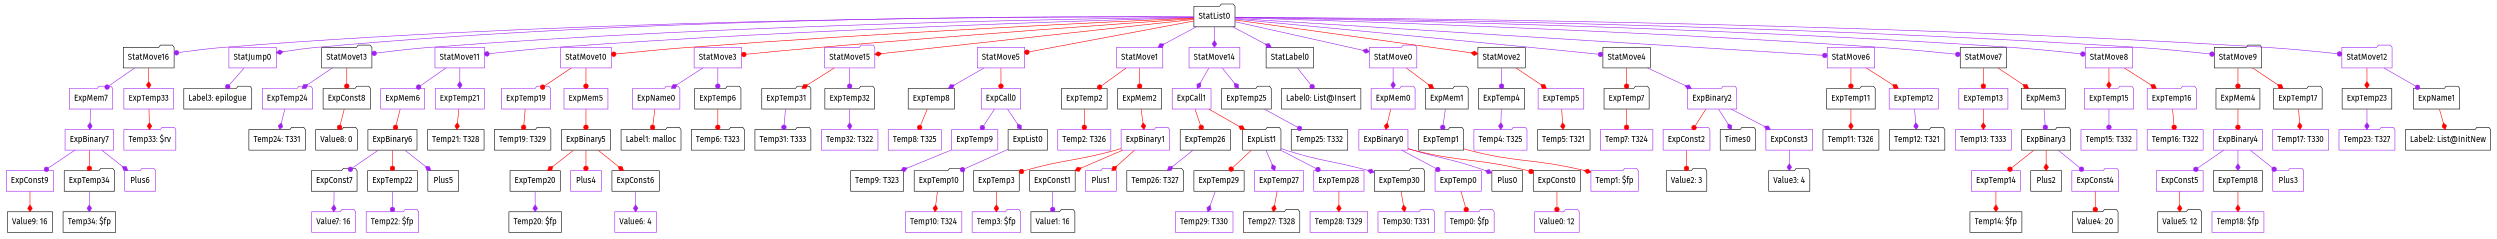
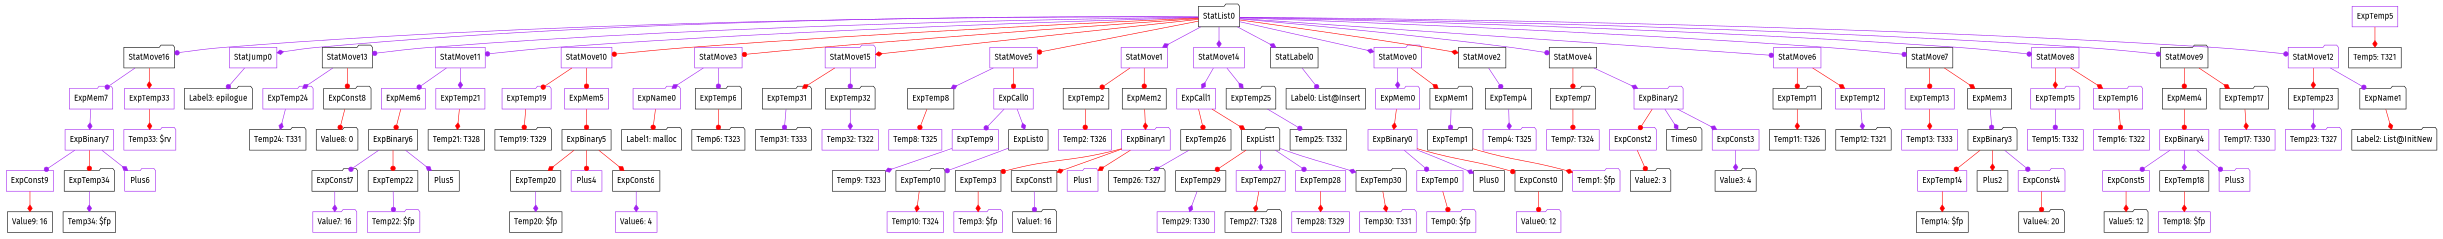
(1528, 76) -> none
